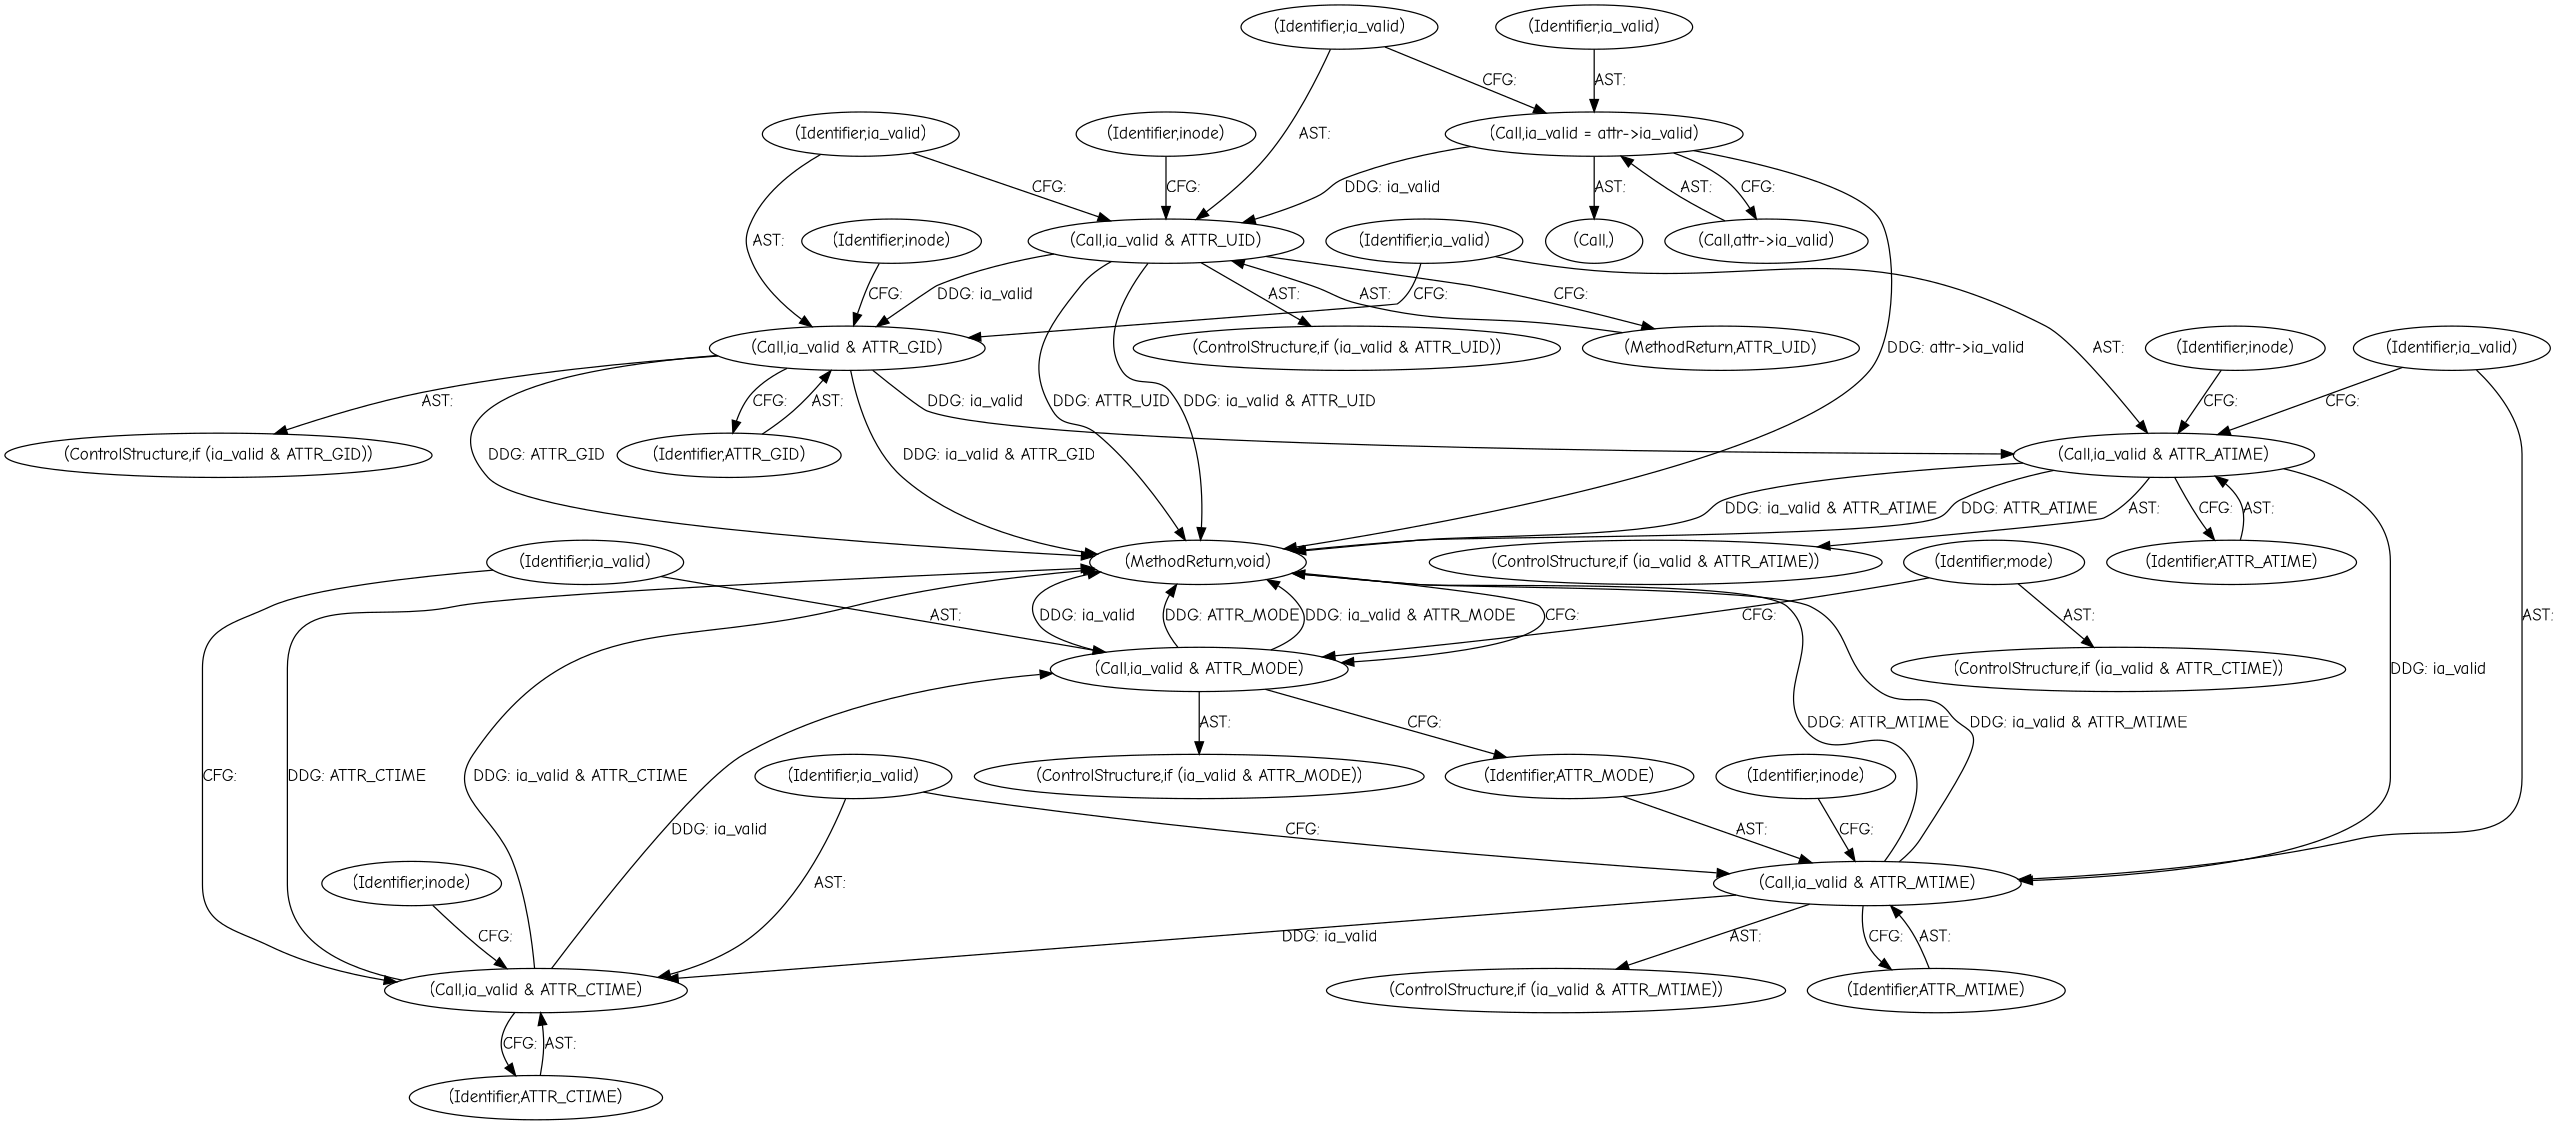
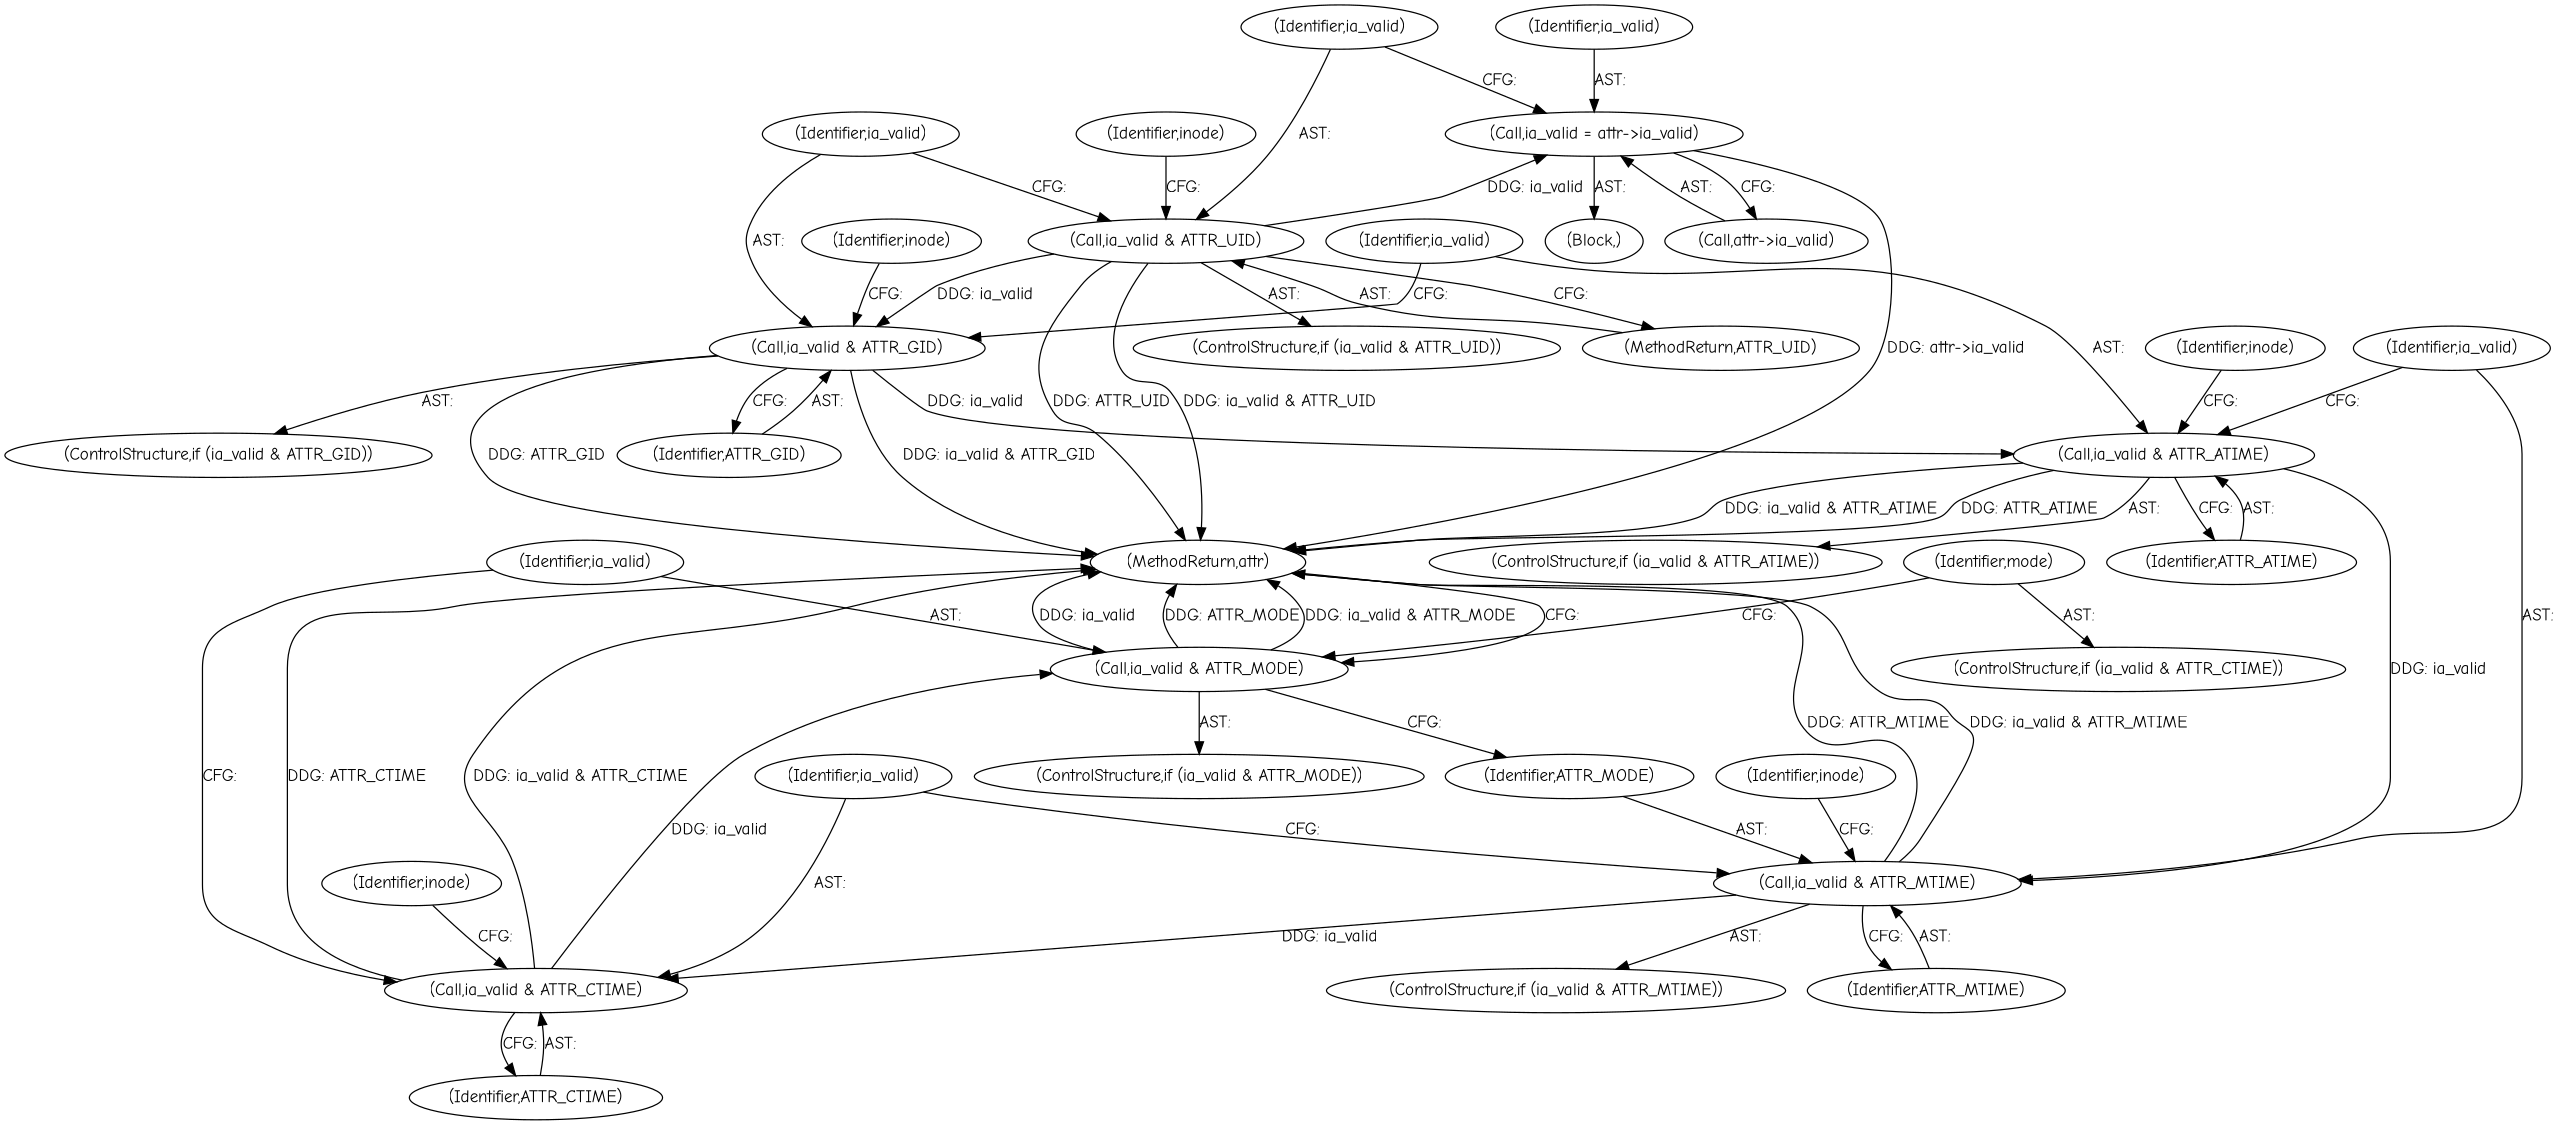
(1359, 173) -> (1403, 204)
(1594, 241) -> (1594, 241)
(1198, 562) -> (1198, 562)
